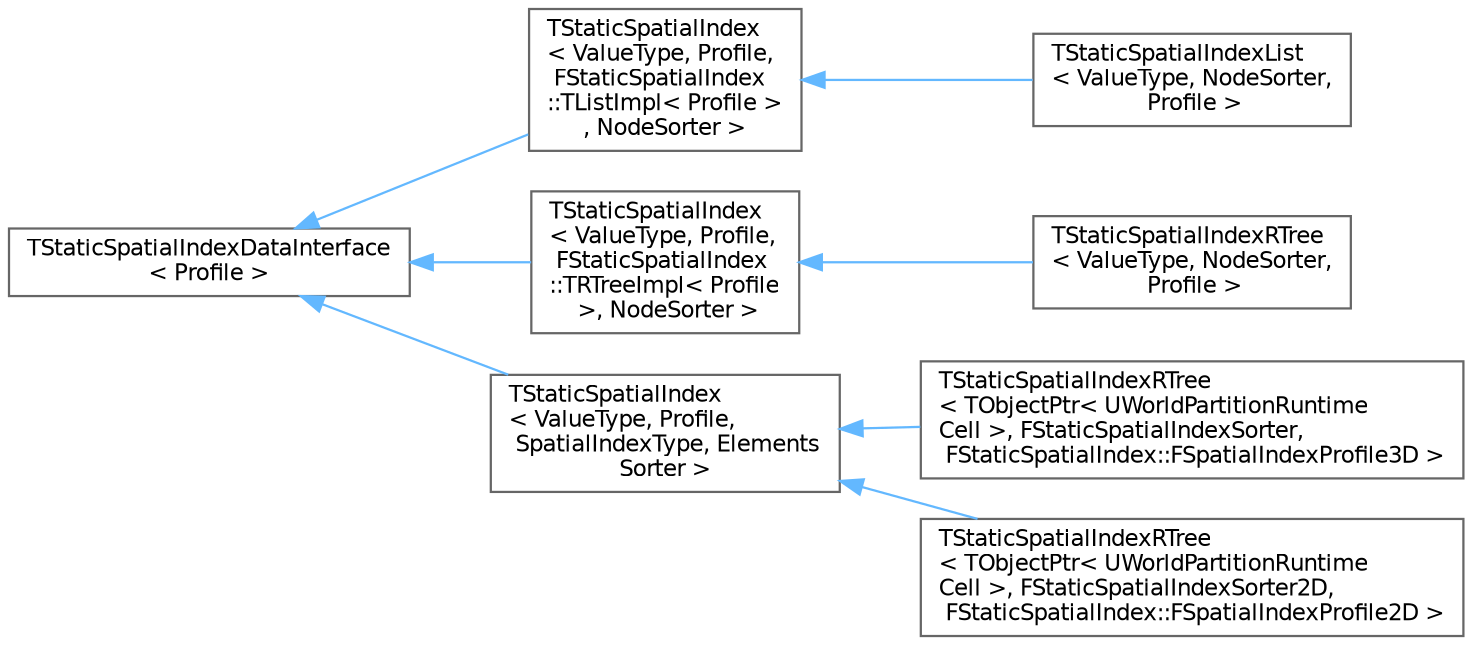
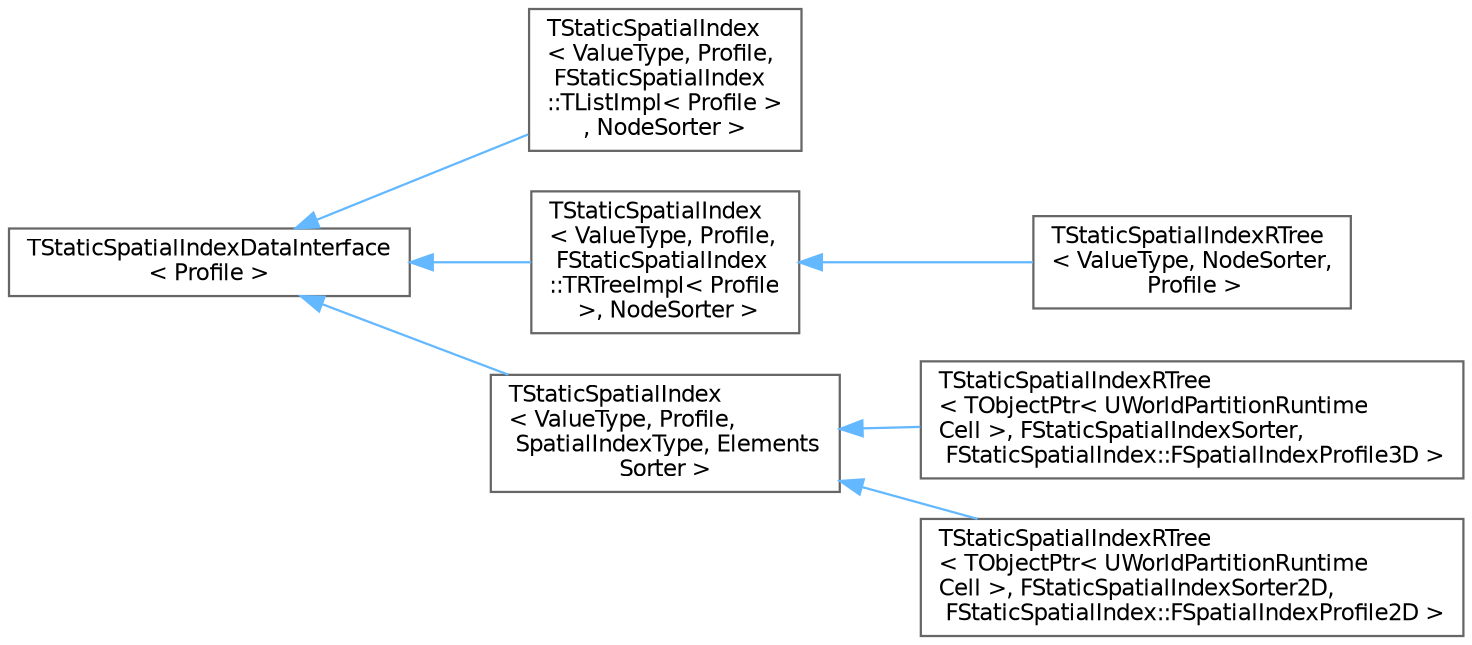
(1192, 80) -> none
